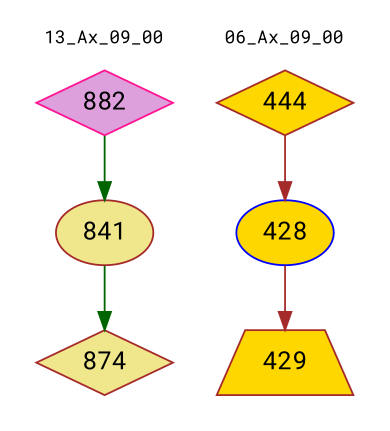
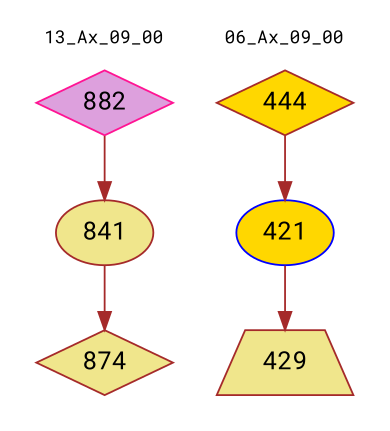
(105, 159) -> (105, 159)
(285, 233) -> (285, 233)
(105, 289) -> (105, 289)
(285, 363) -> (285, 363)
